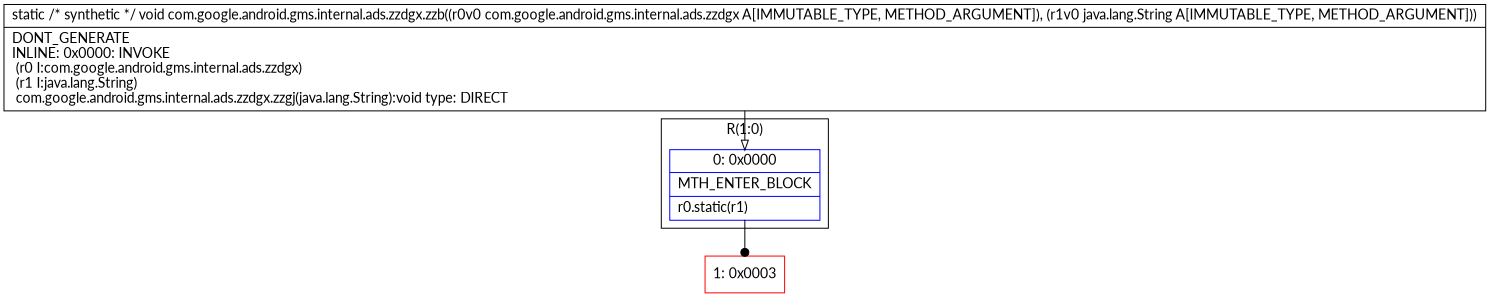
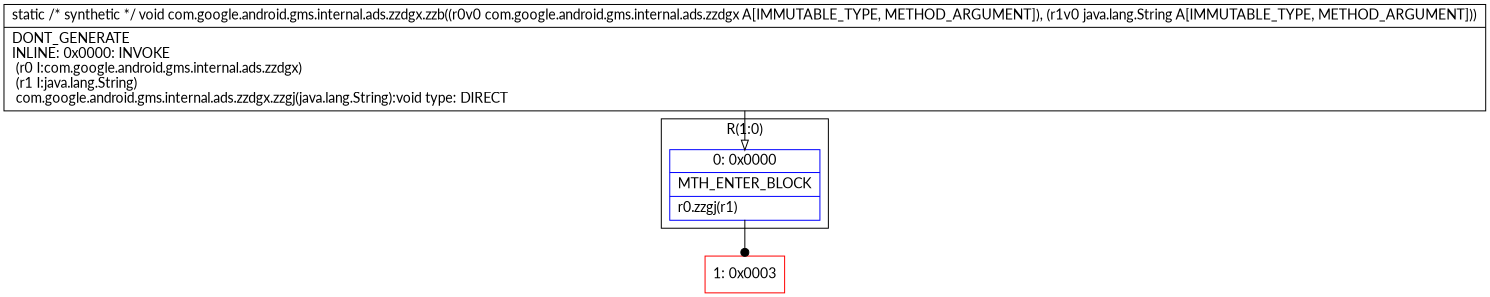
(713, 208) -> (708, 208)
